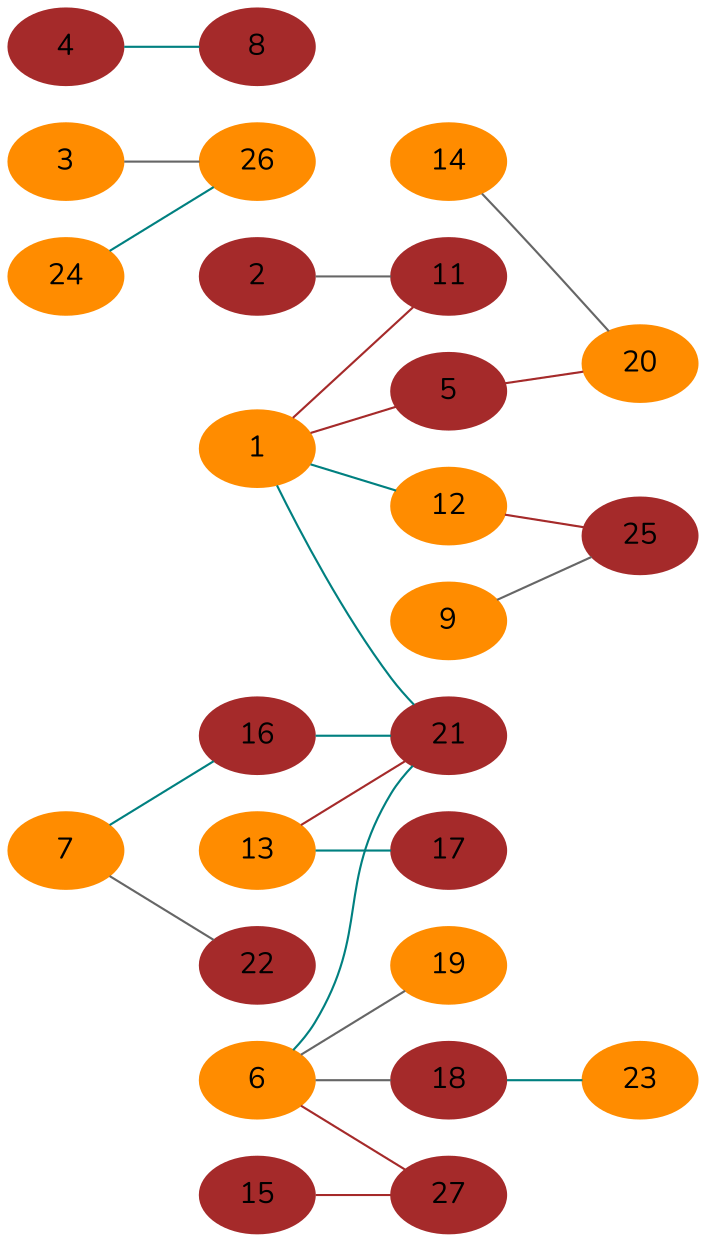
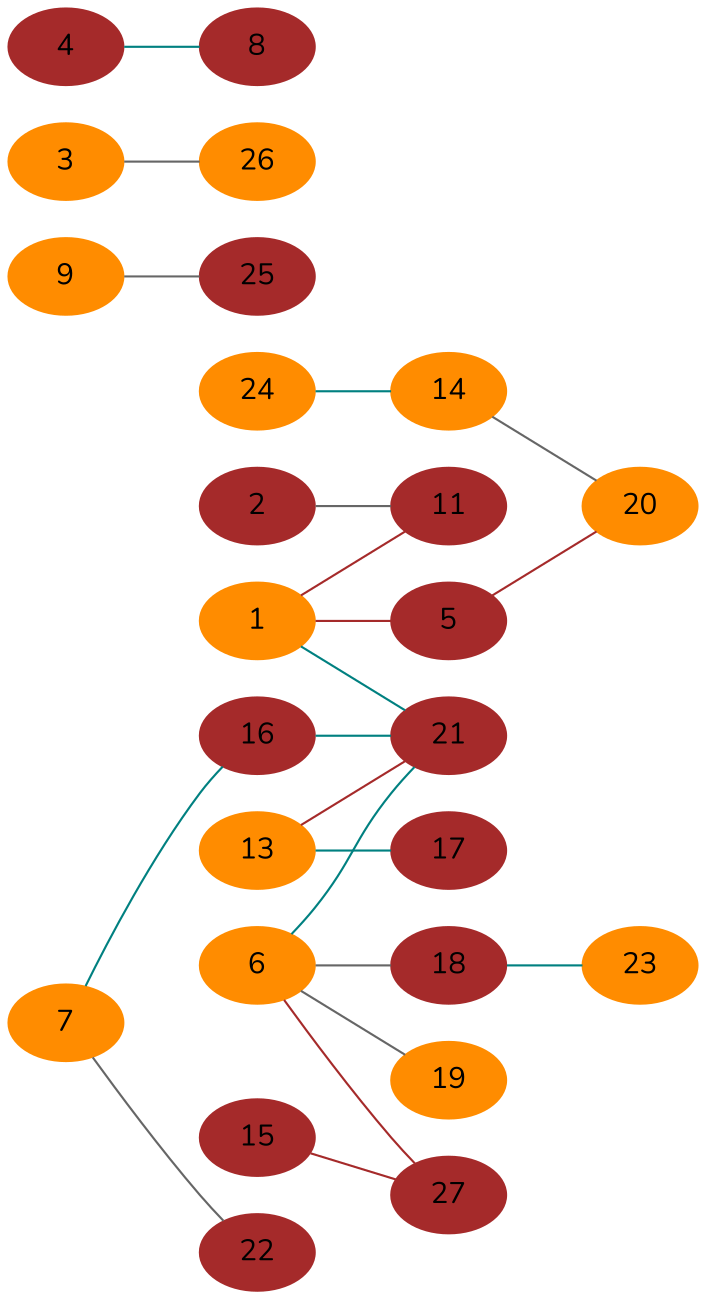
(162, 219) -> (353, 391)
(449, 506) -> none
